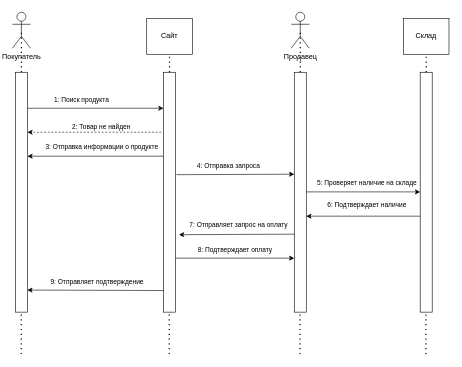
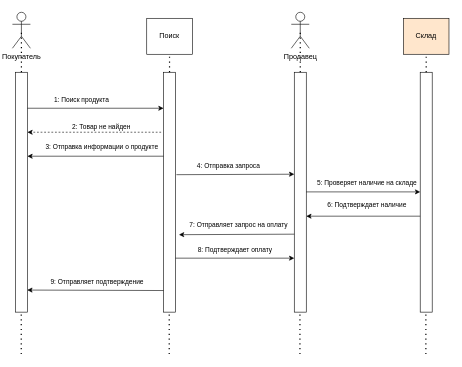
(170, 36) -> (170, 36)
(426, 36) -> (426, 36)
